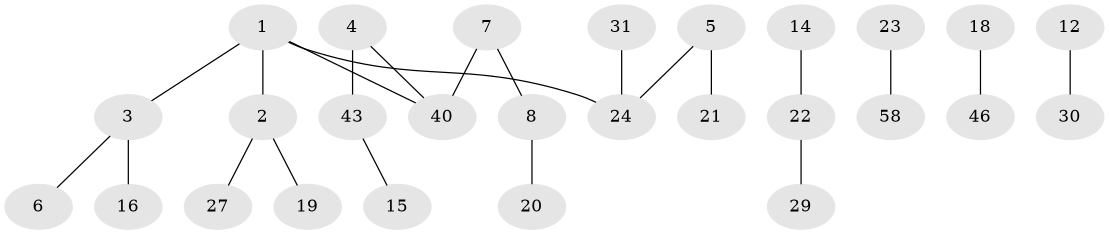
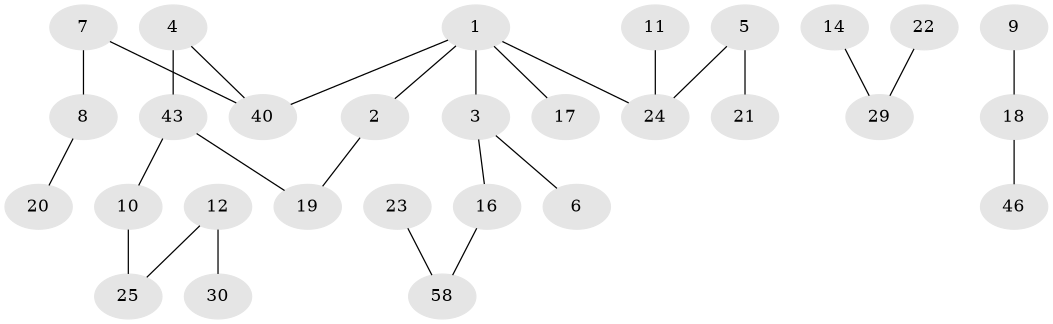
(622, 27) -> (655, 27)
none -> (1014, 27)
(801, 72) -> (857, 72)
none -> (566, 117)
none -> (241, 162)
(218, 207) -> none
(397, 207) -> (128, 207)
none -> (465, 252)
none -> (128, 297)
